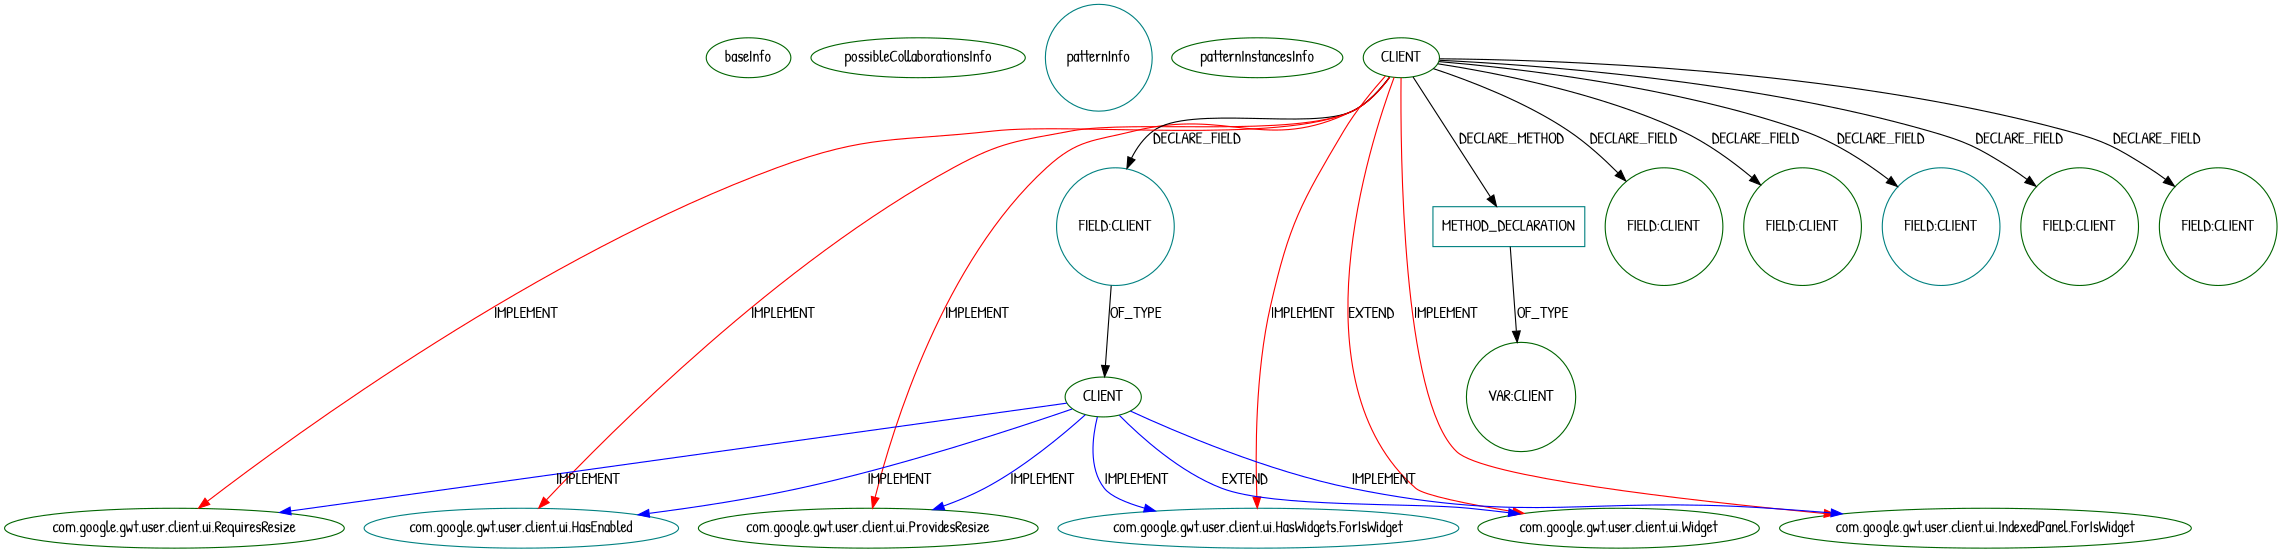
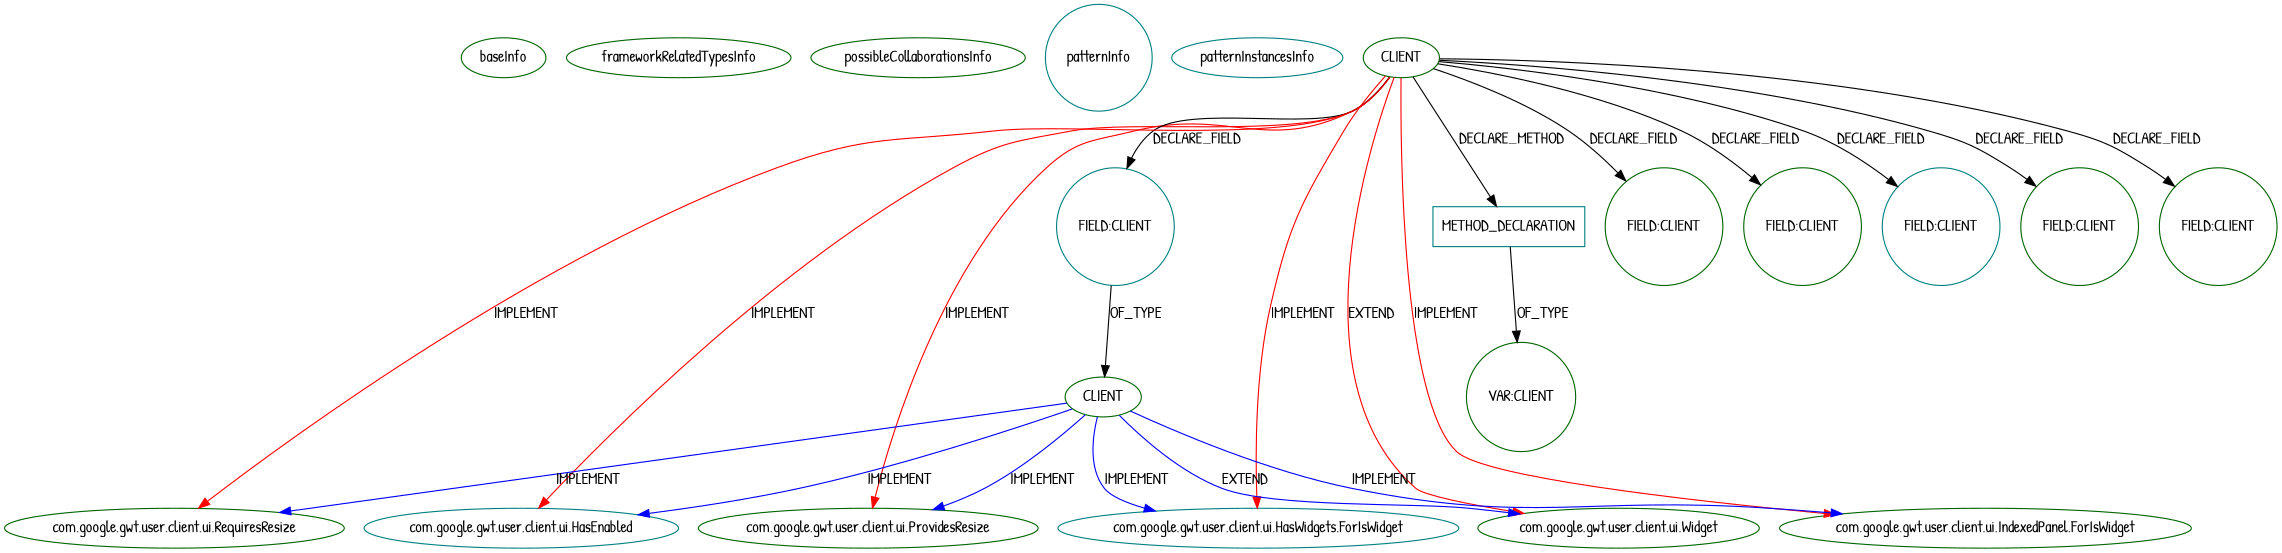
none -> (679, 58)
(1257, 58) -> (1257, 58)
